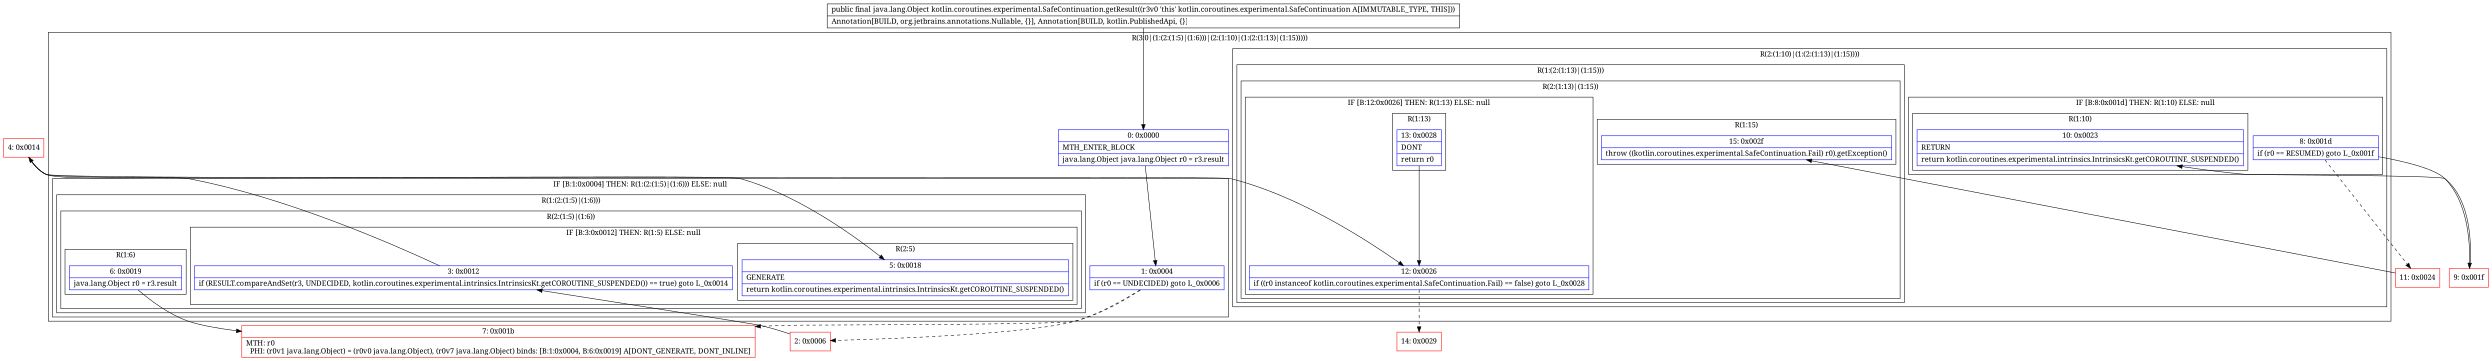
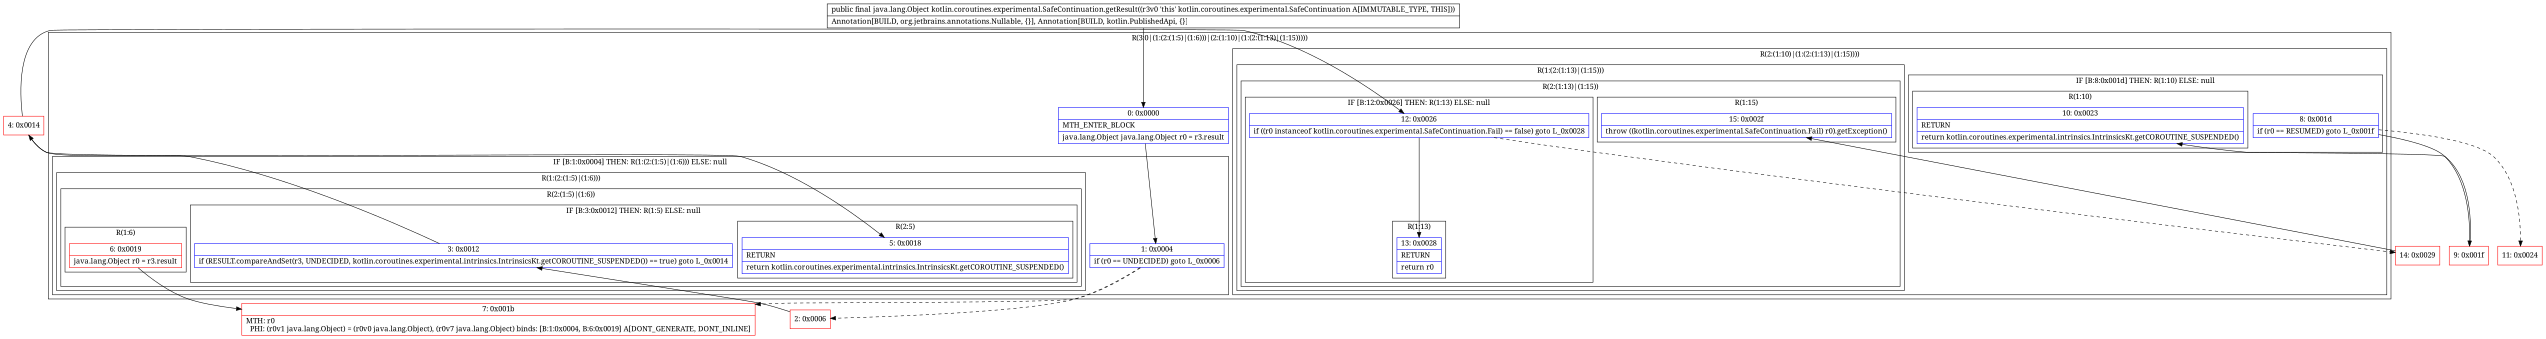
(1412, 148) -> (1416, 255)
(1419, 213) -> (1419, 185)
(2104, 217) -> (2104, 195)
(126, 278) -> (126, 256)
(766, 278) -> (761, 255)
